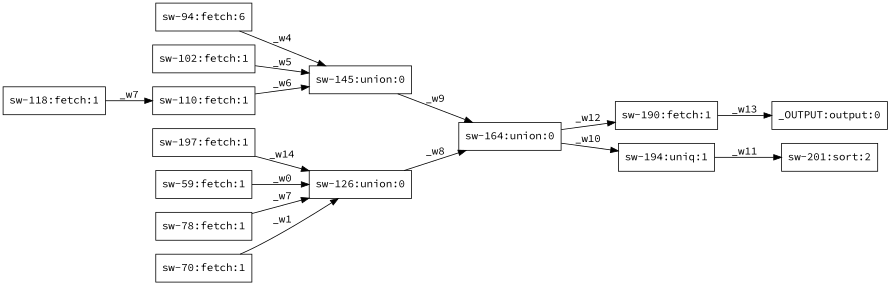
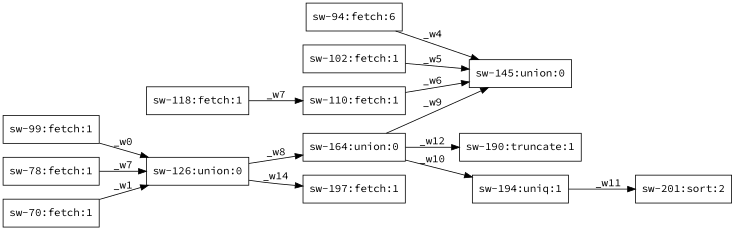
(431, 107) -> (434, 112)
(666, 115) -> (520, 147)
(830, 115) -> none
(278, 163) -> (272, 183)
(204, 184) -> (51, 129)
